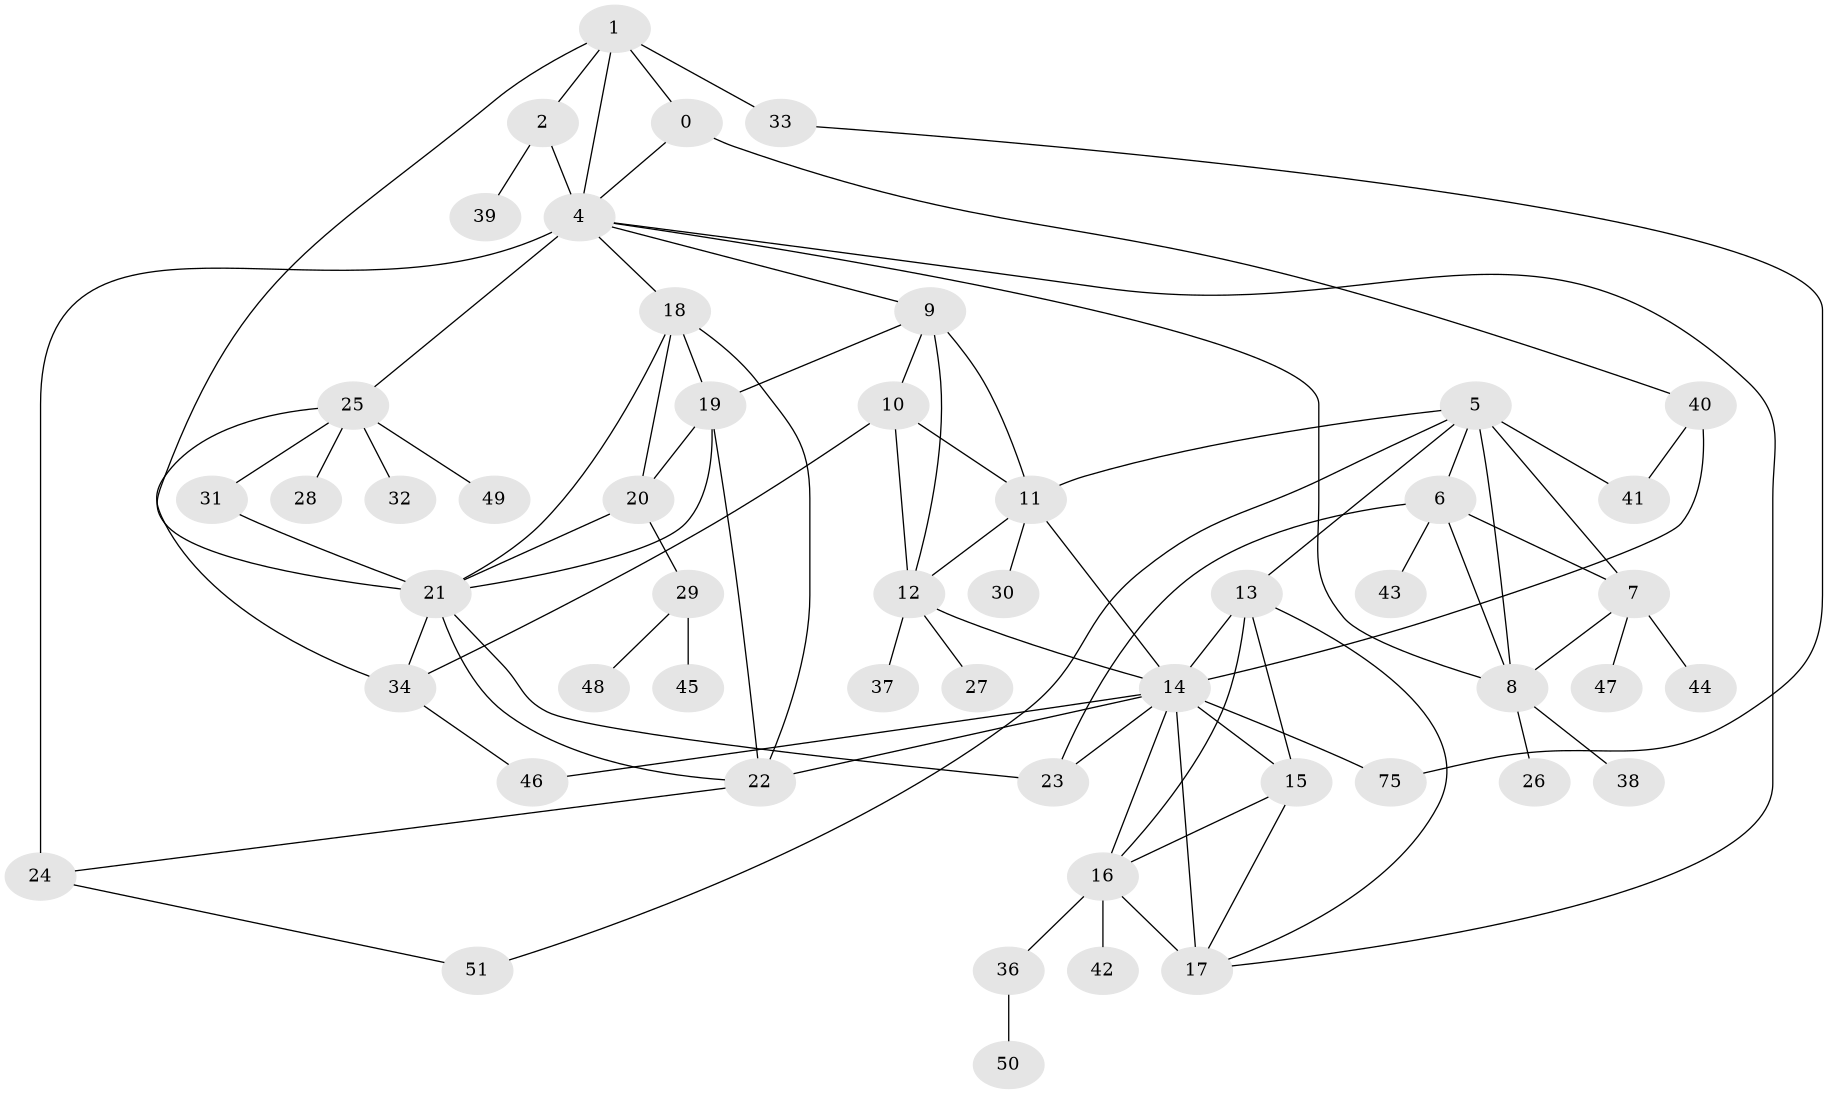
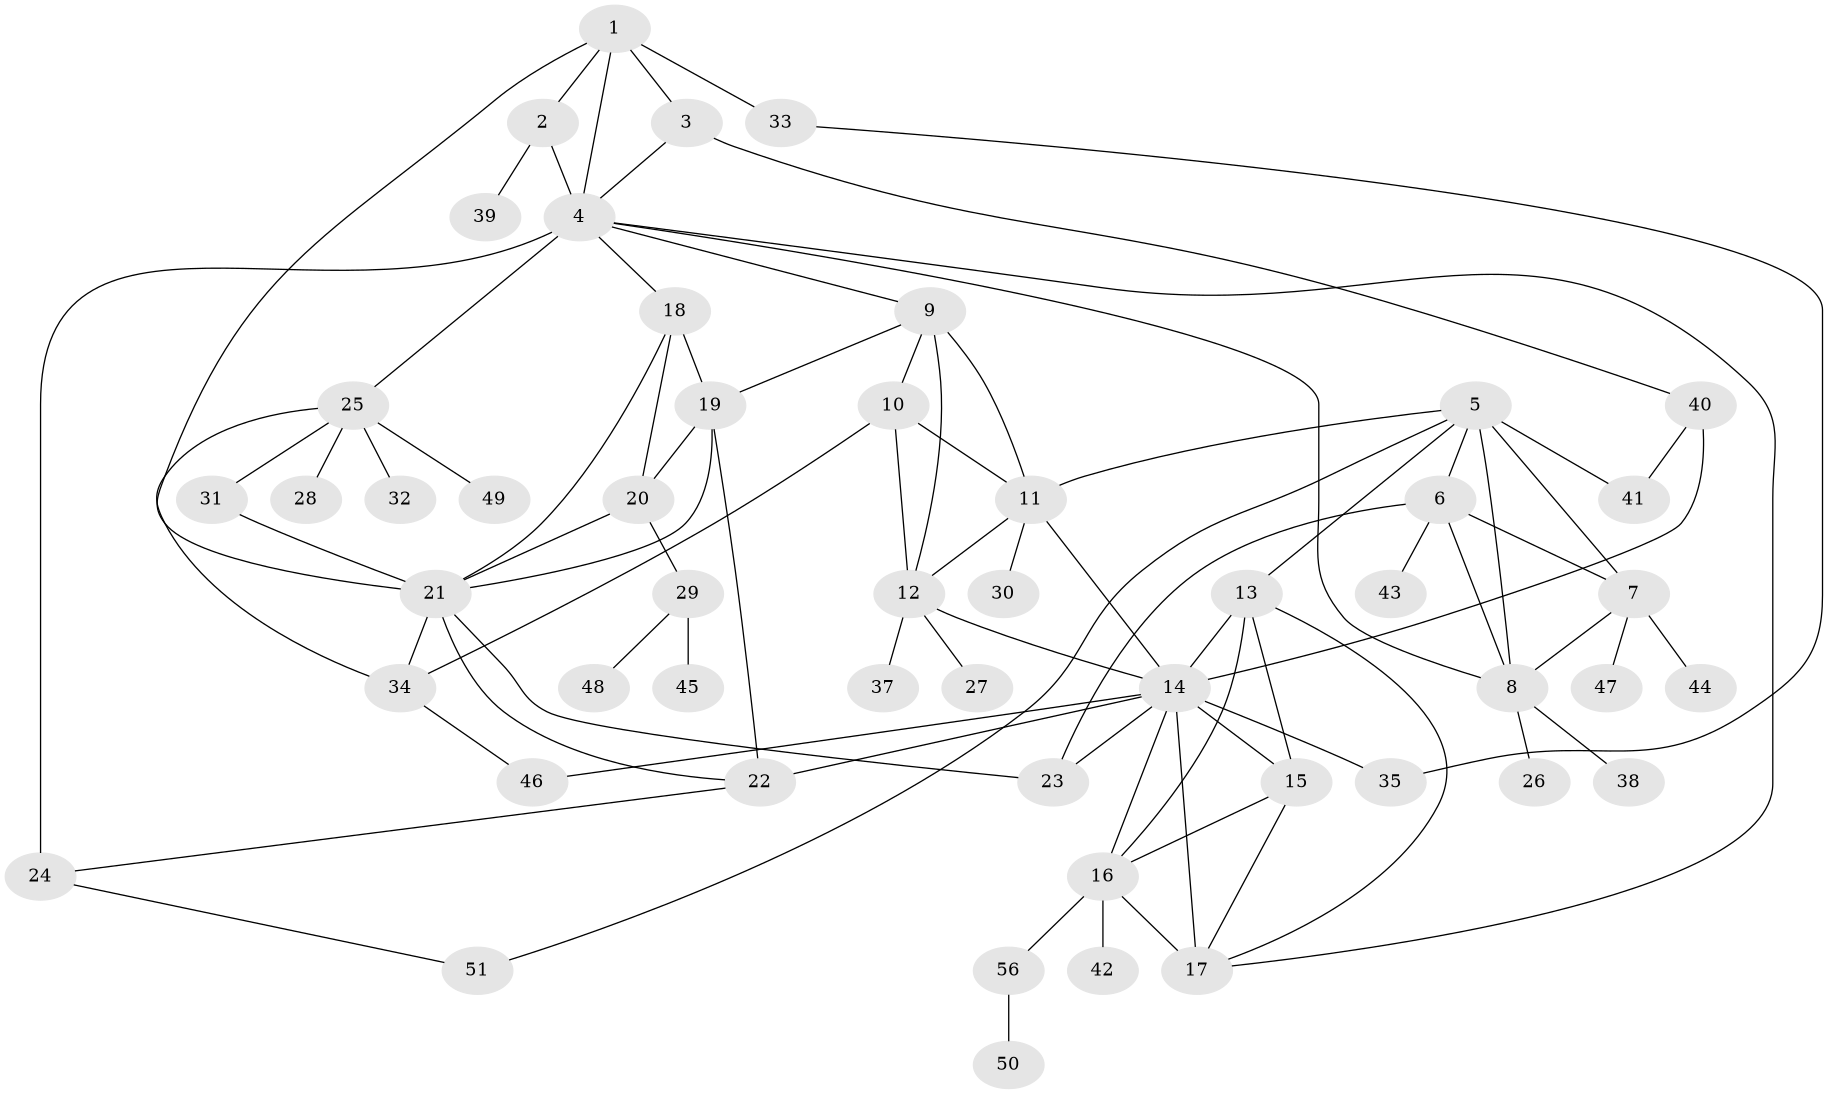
(687, 123) -> (687, 123)
(810, 527) -> none
(1391, 782) -> (1391, 782)
(1009, 971) -> (1009, 971)
